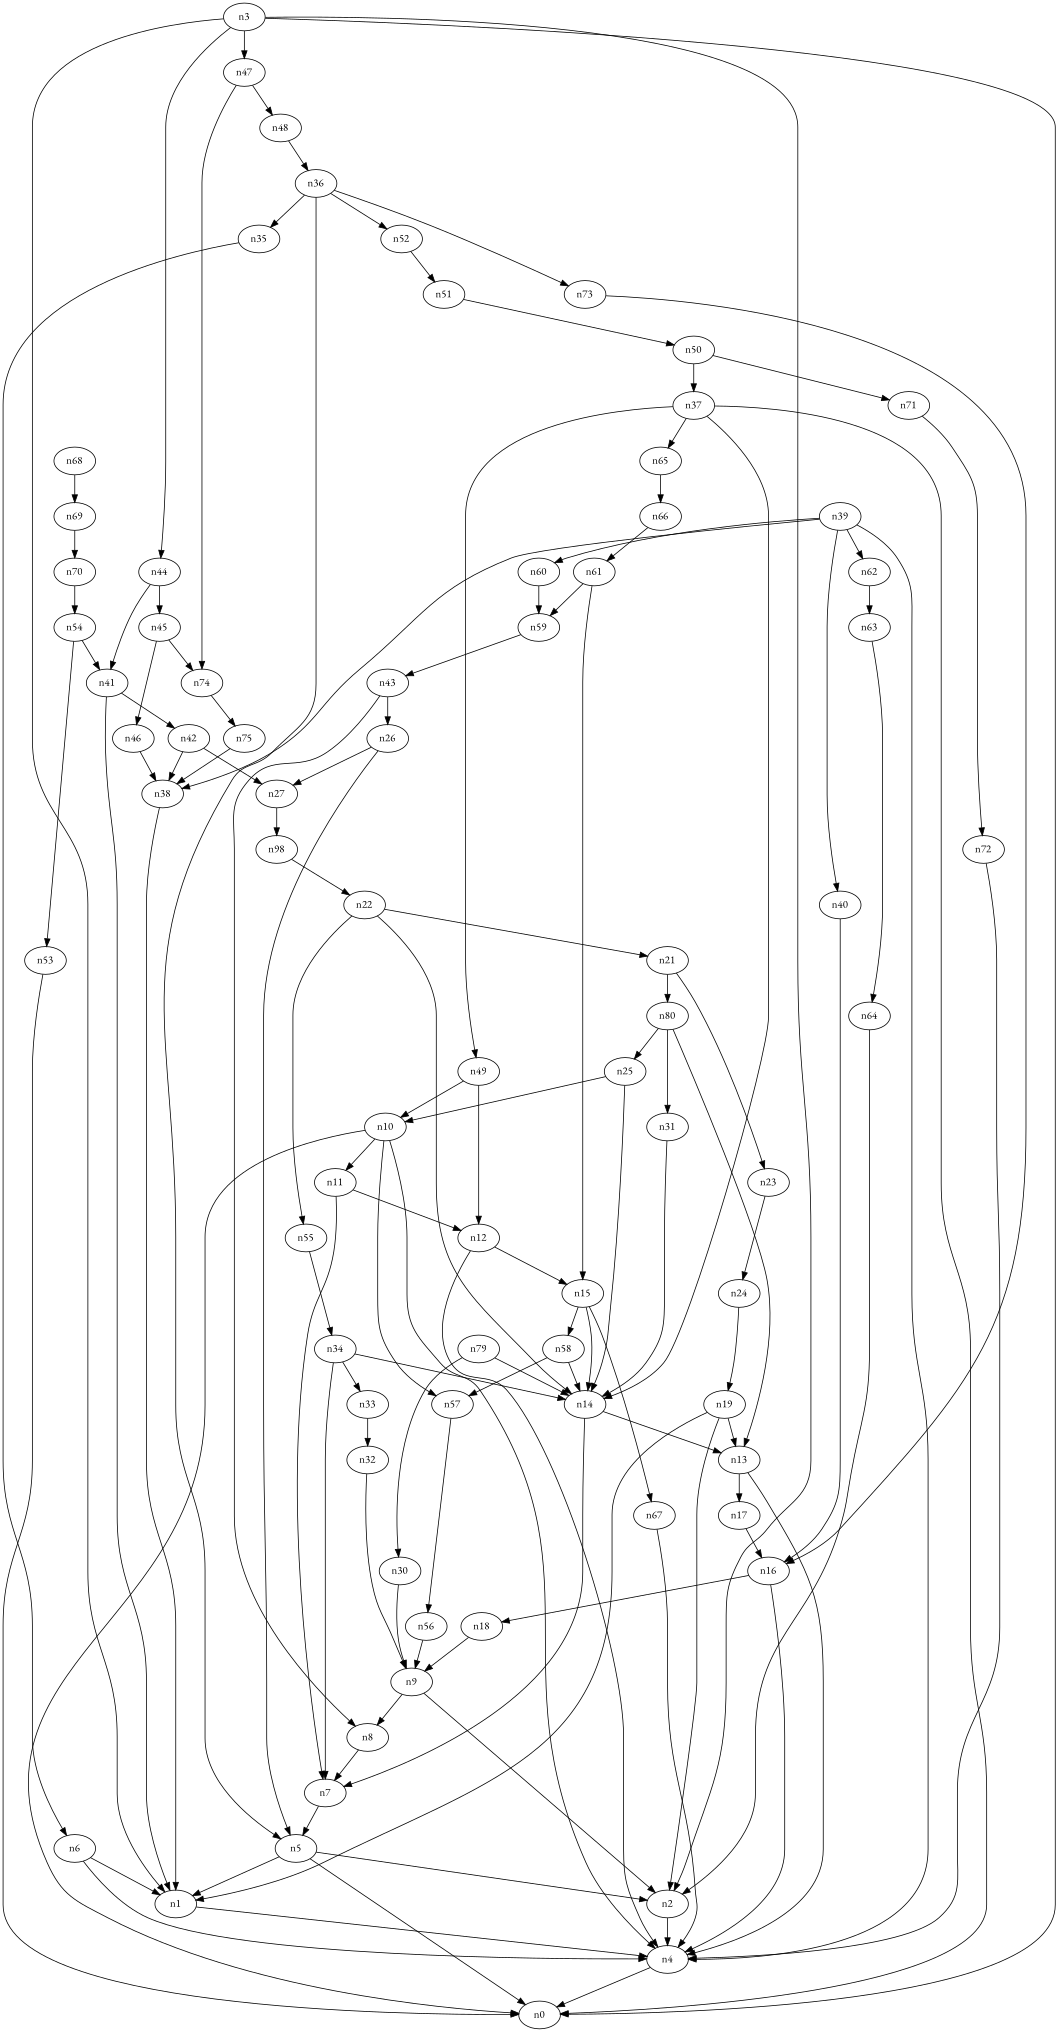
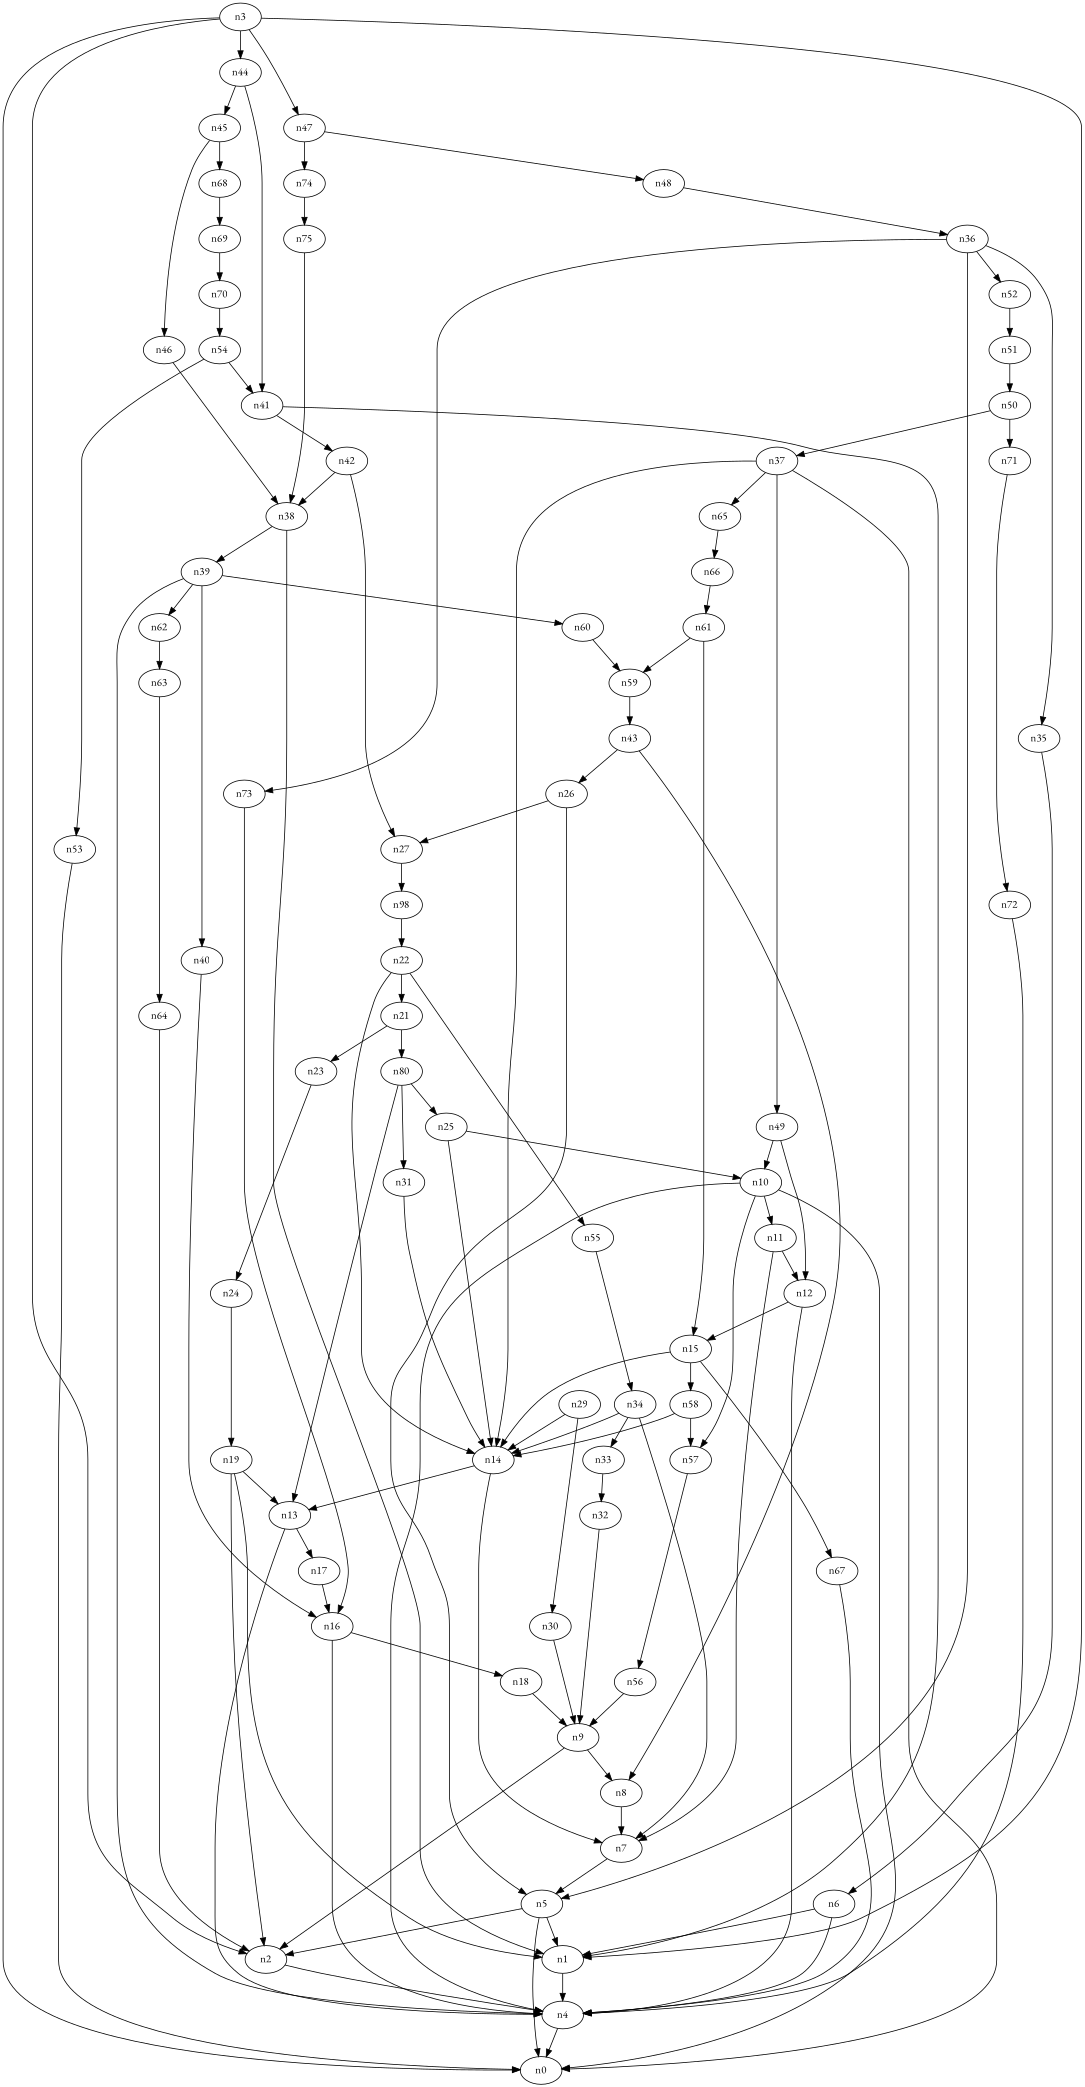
(471, 577) -> (248, 542)
(178, 652) -> (220, 152)
(479, 1349) -> (580, 1404)
